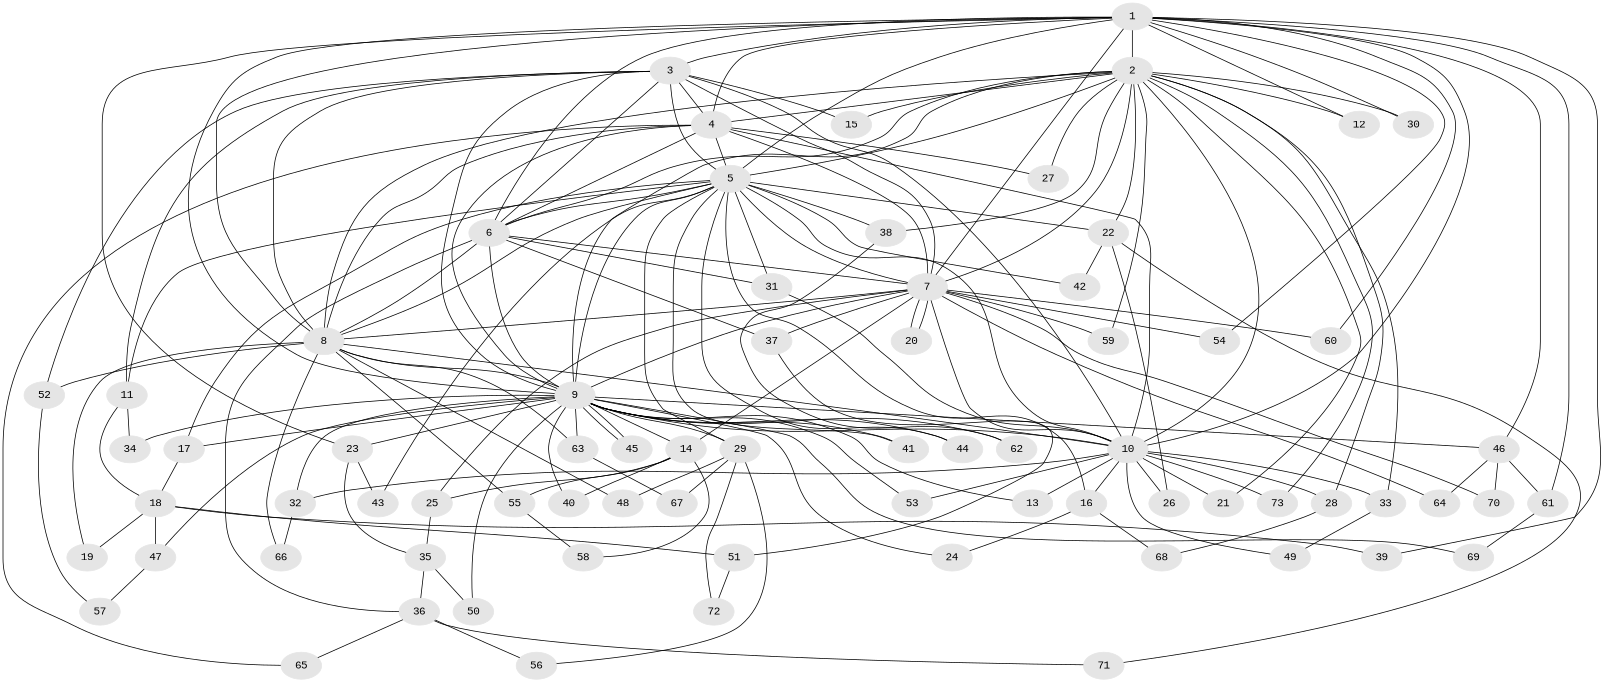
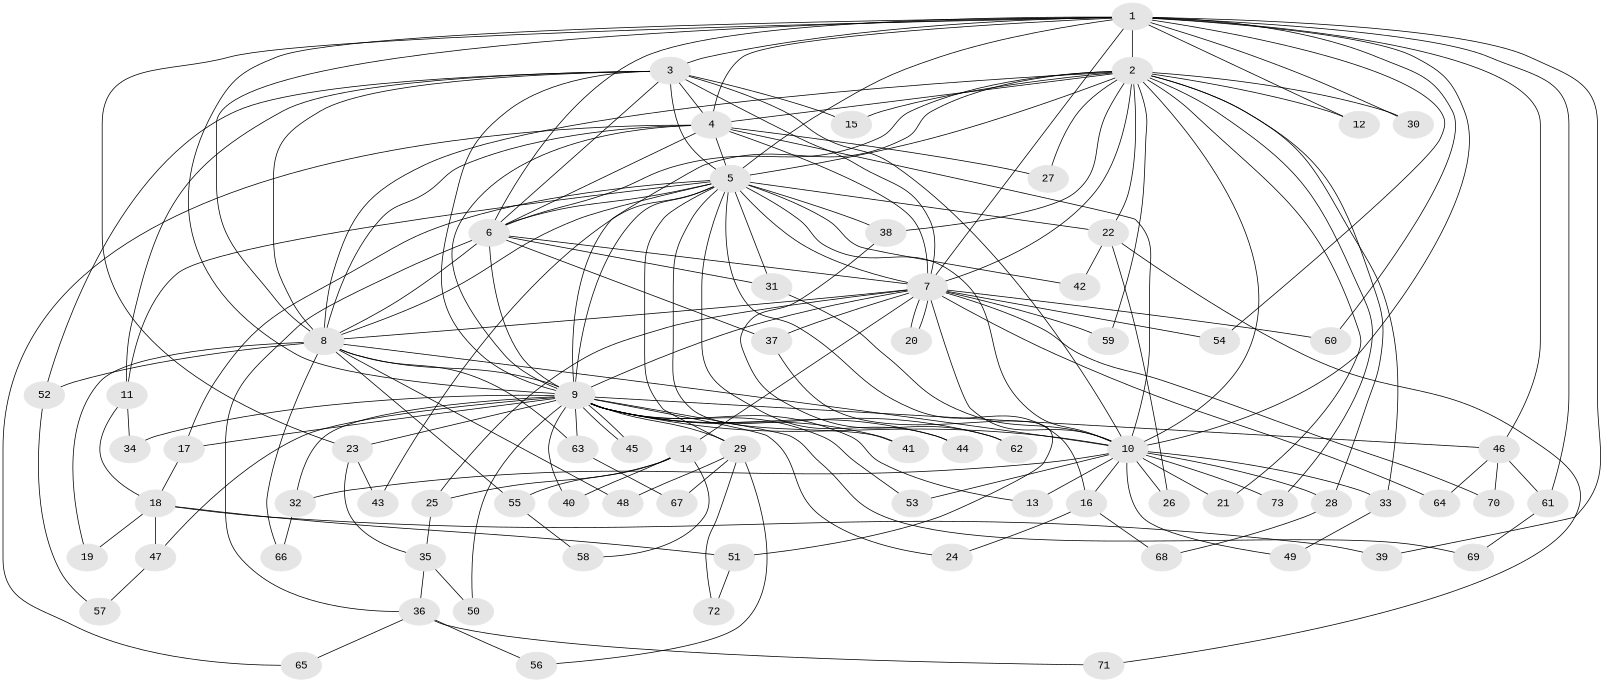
(630, 422) -> none
